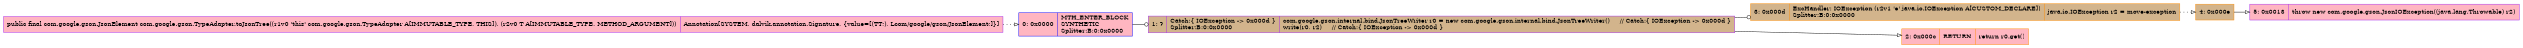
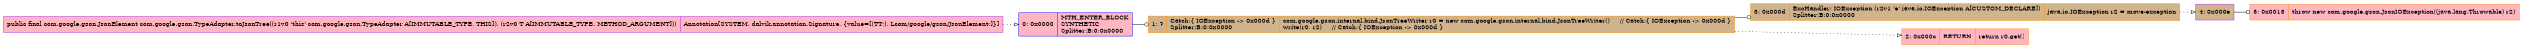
(2215, 12) -> (2215, 12)
(2240, 12) -> (2240, 12)
(2385, 12) -> (2385, 12)
(1441, 24) -> (1441, 24)
(1816, 33) -> (1816, 33)
